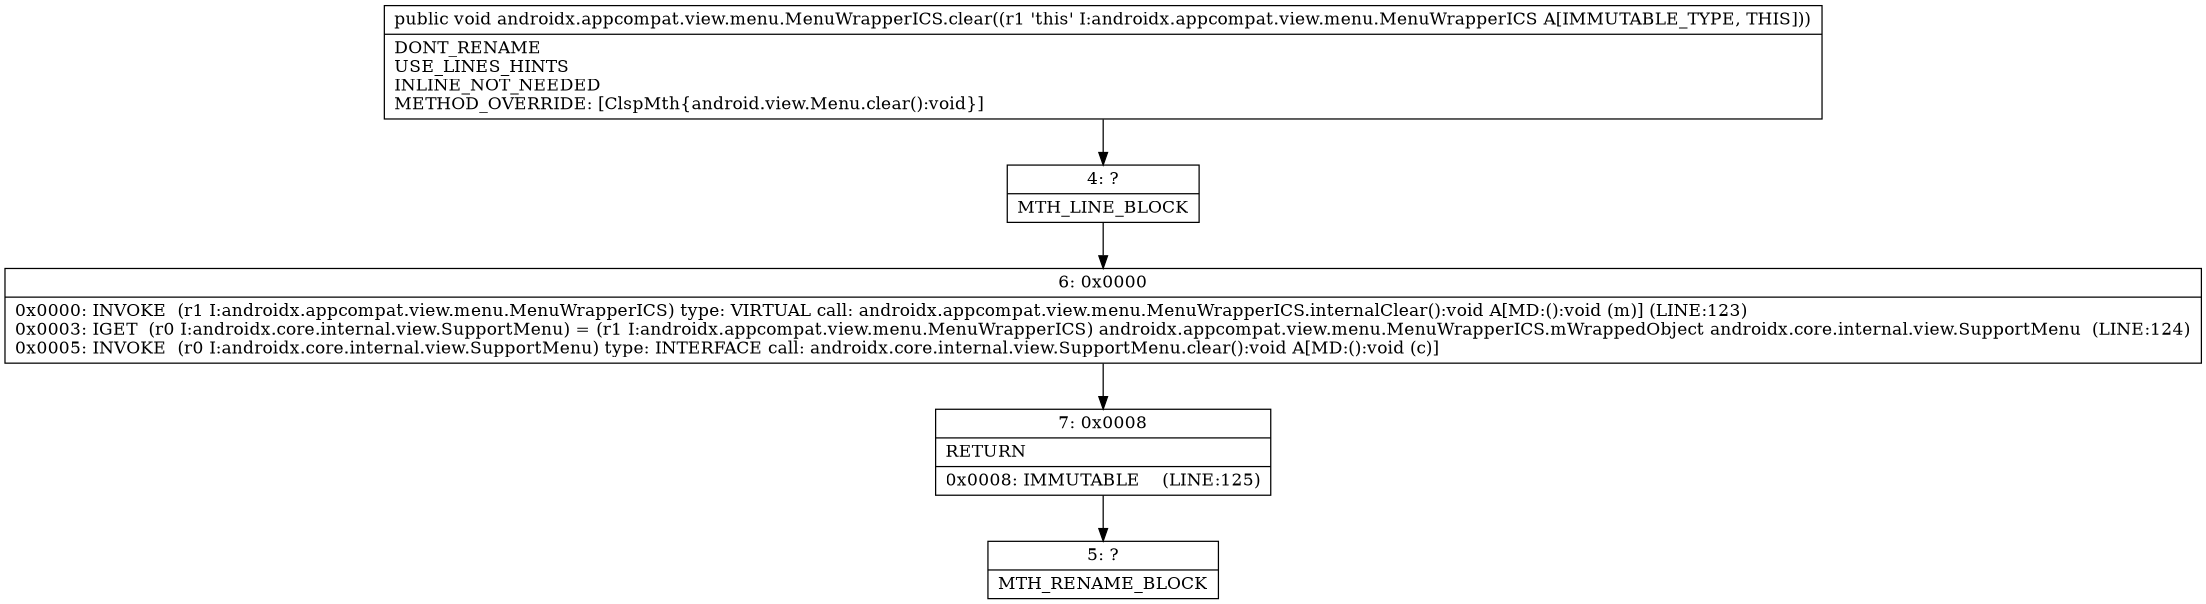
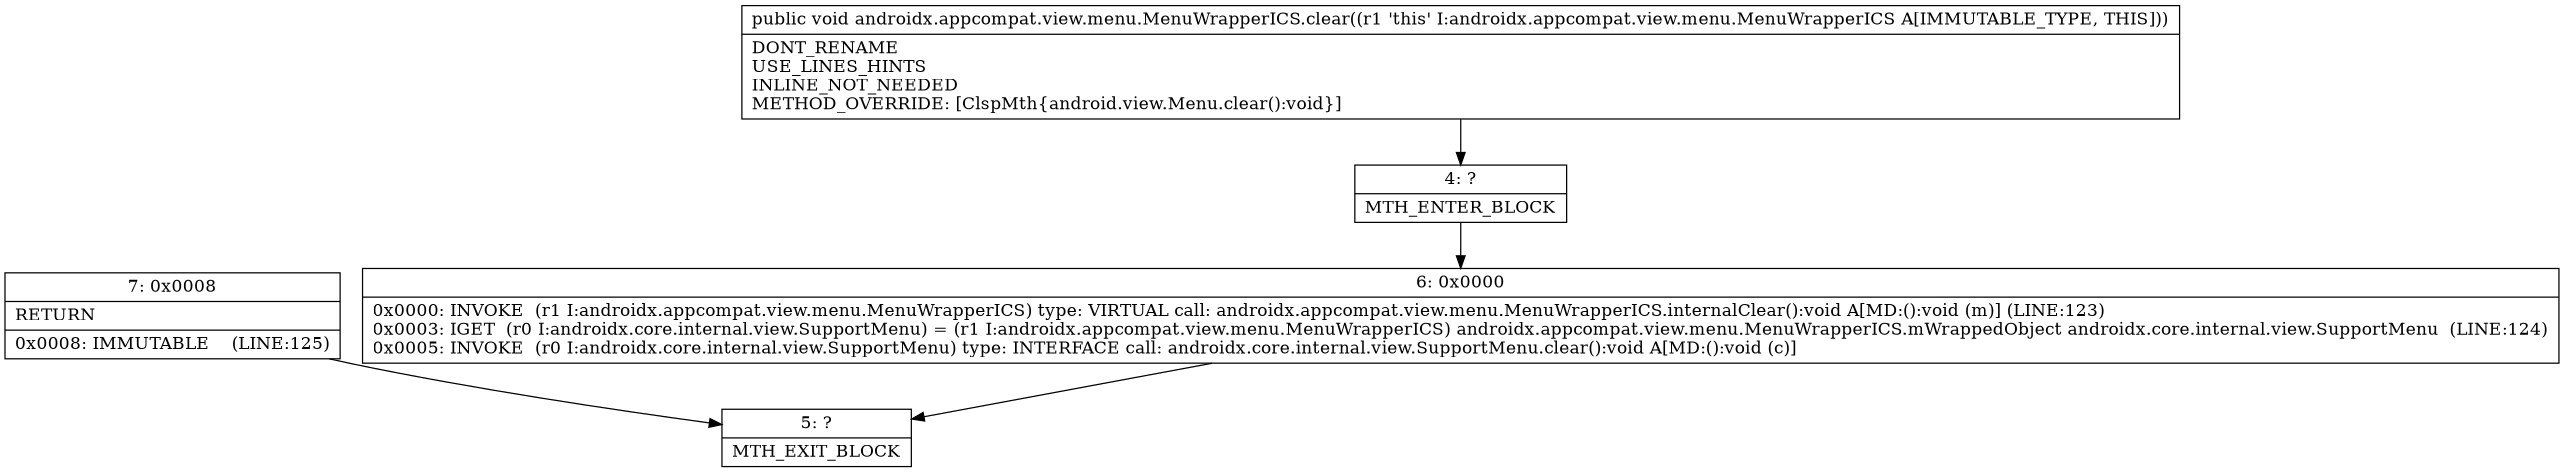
(1103, 207) -> (1461, 207)
(1103, 380) -> (1068, 390)
(1103, 584) -> (817, 452)
